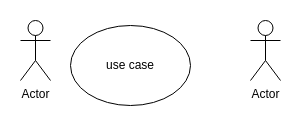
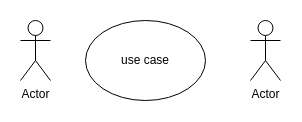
(131, 66) -> (146, 61)
